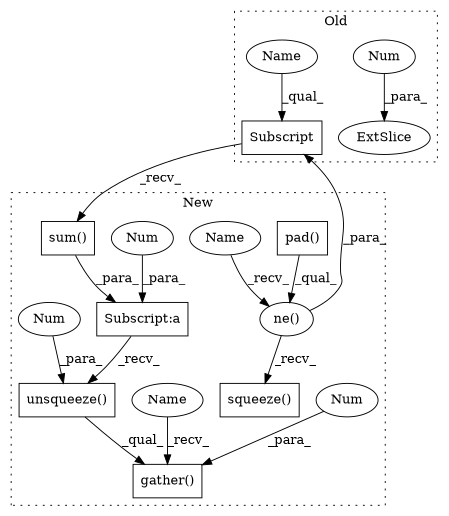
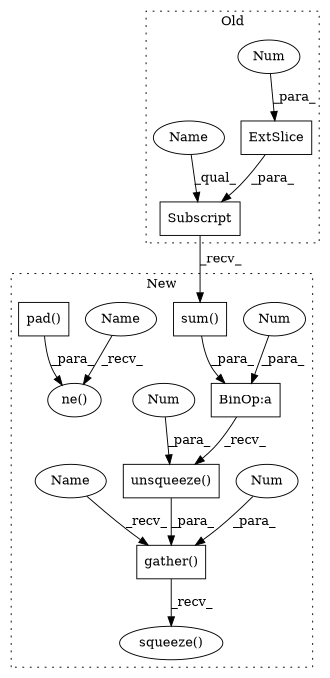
(384, 138) -> (276, 138)
(343, 239) -> (248, 176)
(316, 279) -> (73, 360)
(142, 319) -> (246, 400)
(275, 355) -> (171, 598)
(260, 400) -> (171, 643)
(143, 441) -> (193, 522)
